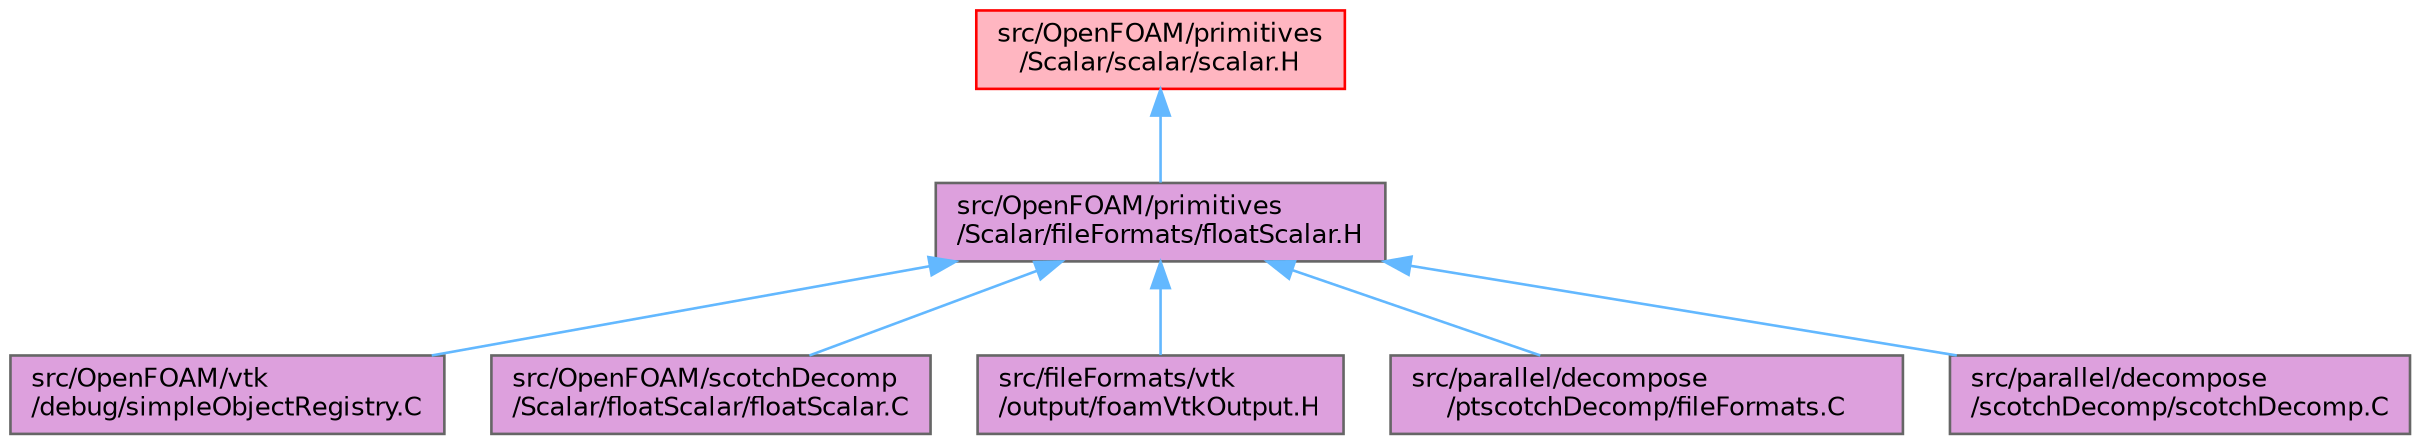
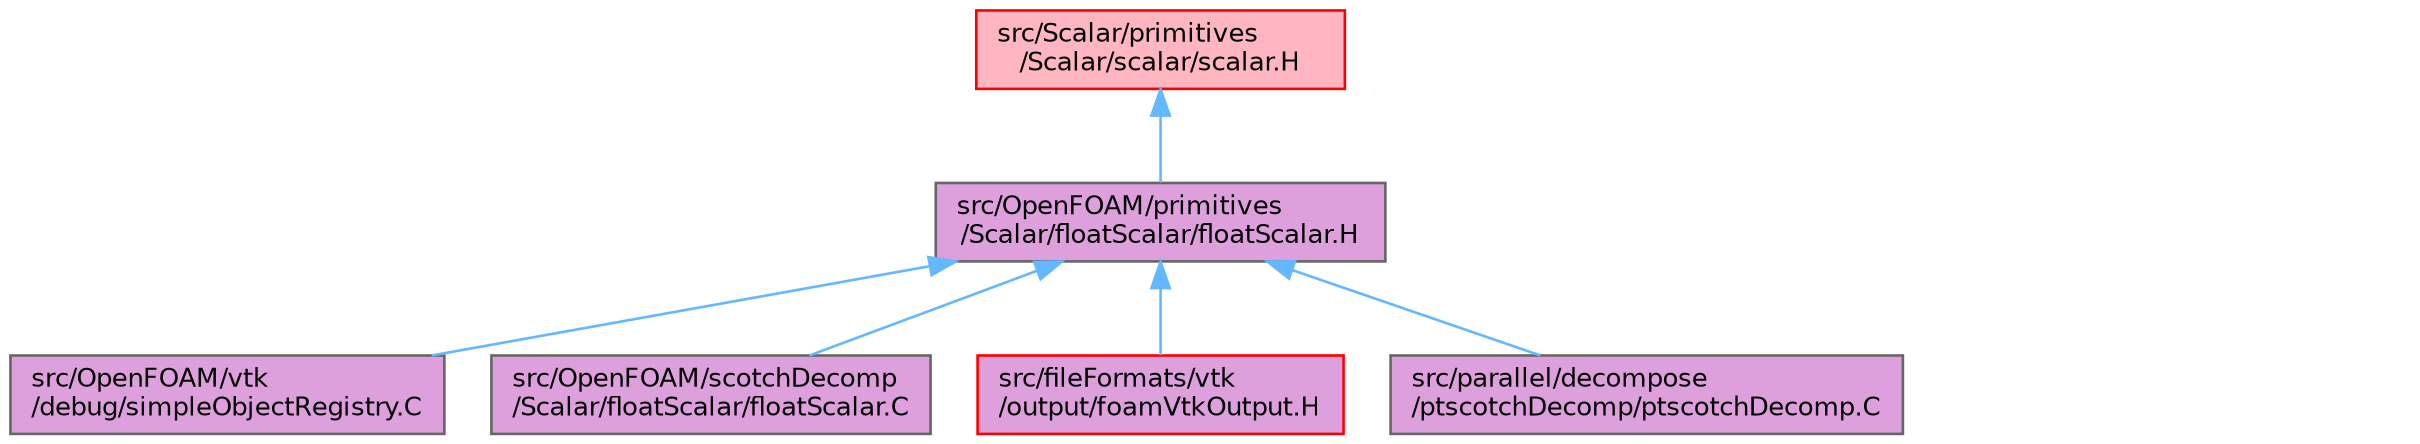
(1161, 50) -> (1161, 50)
(1161, 222) -> (1161, 222)
(1161, 395) -> (1161, 395)
(1647, 395) -> (1647, 395)
(2180, 395) -> none
